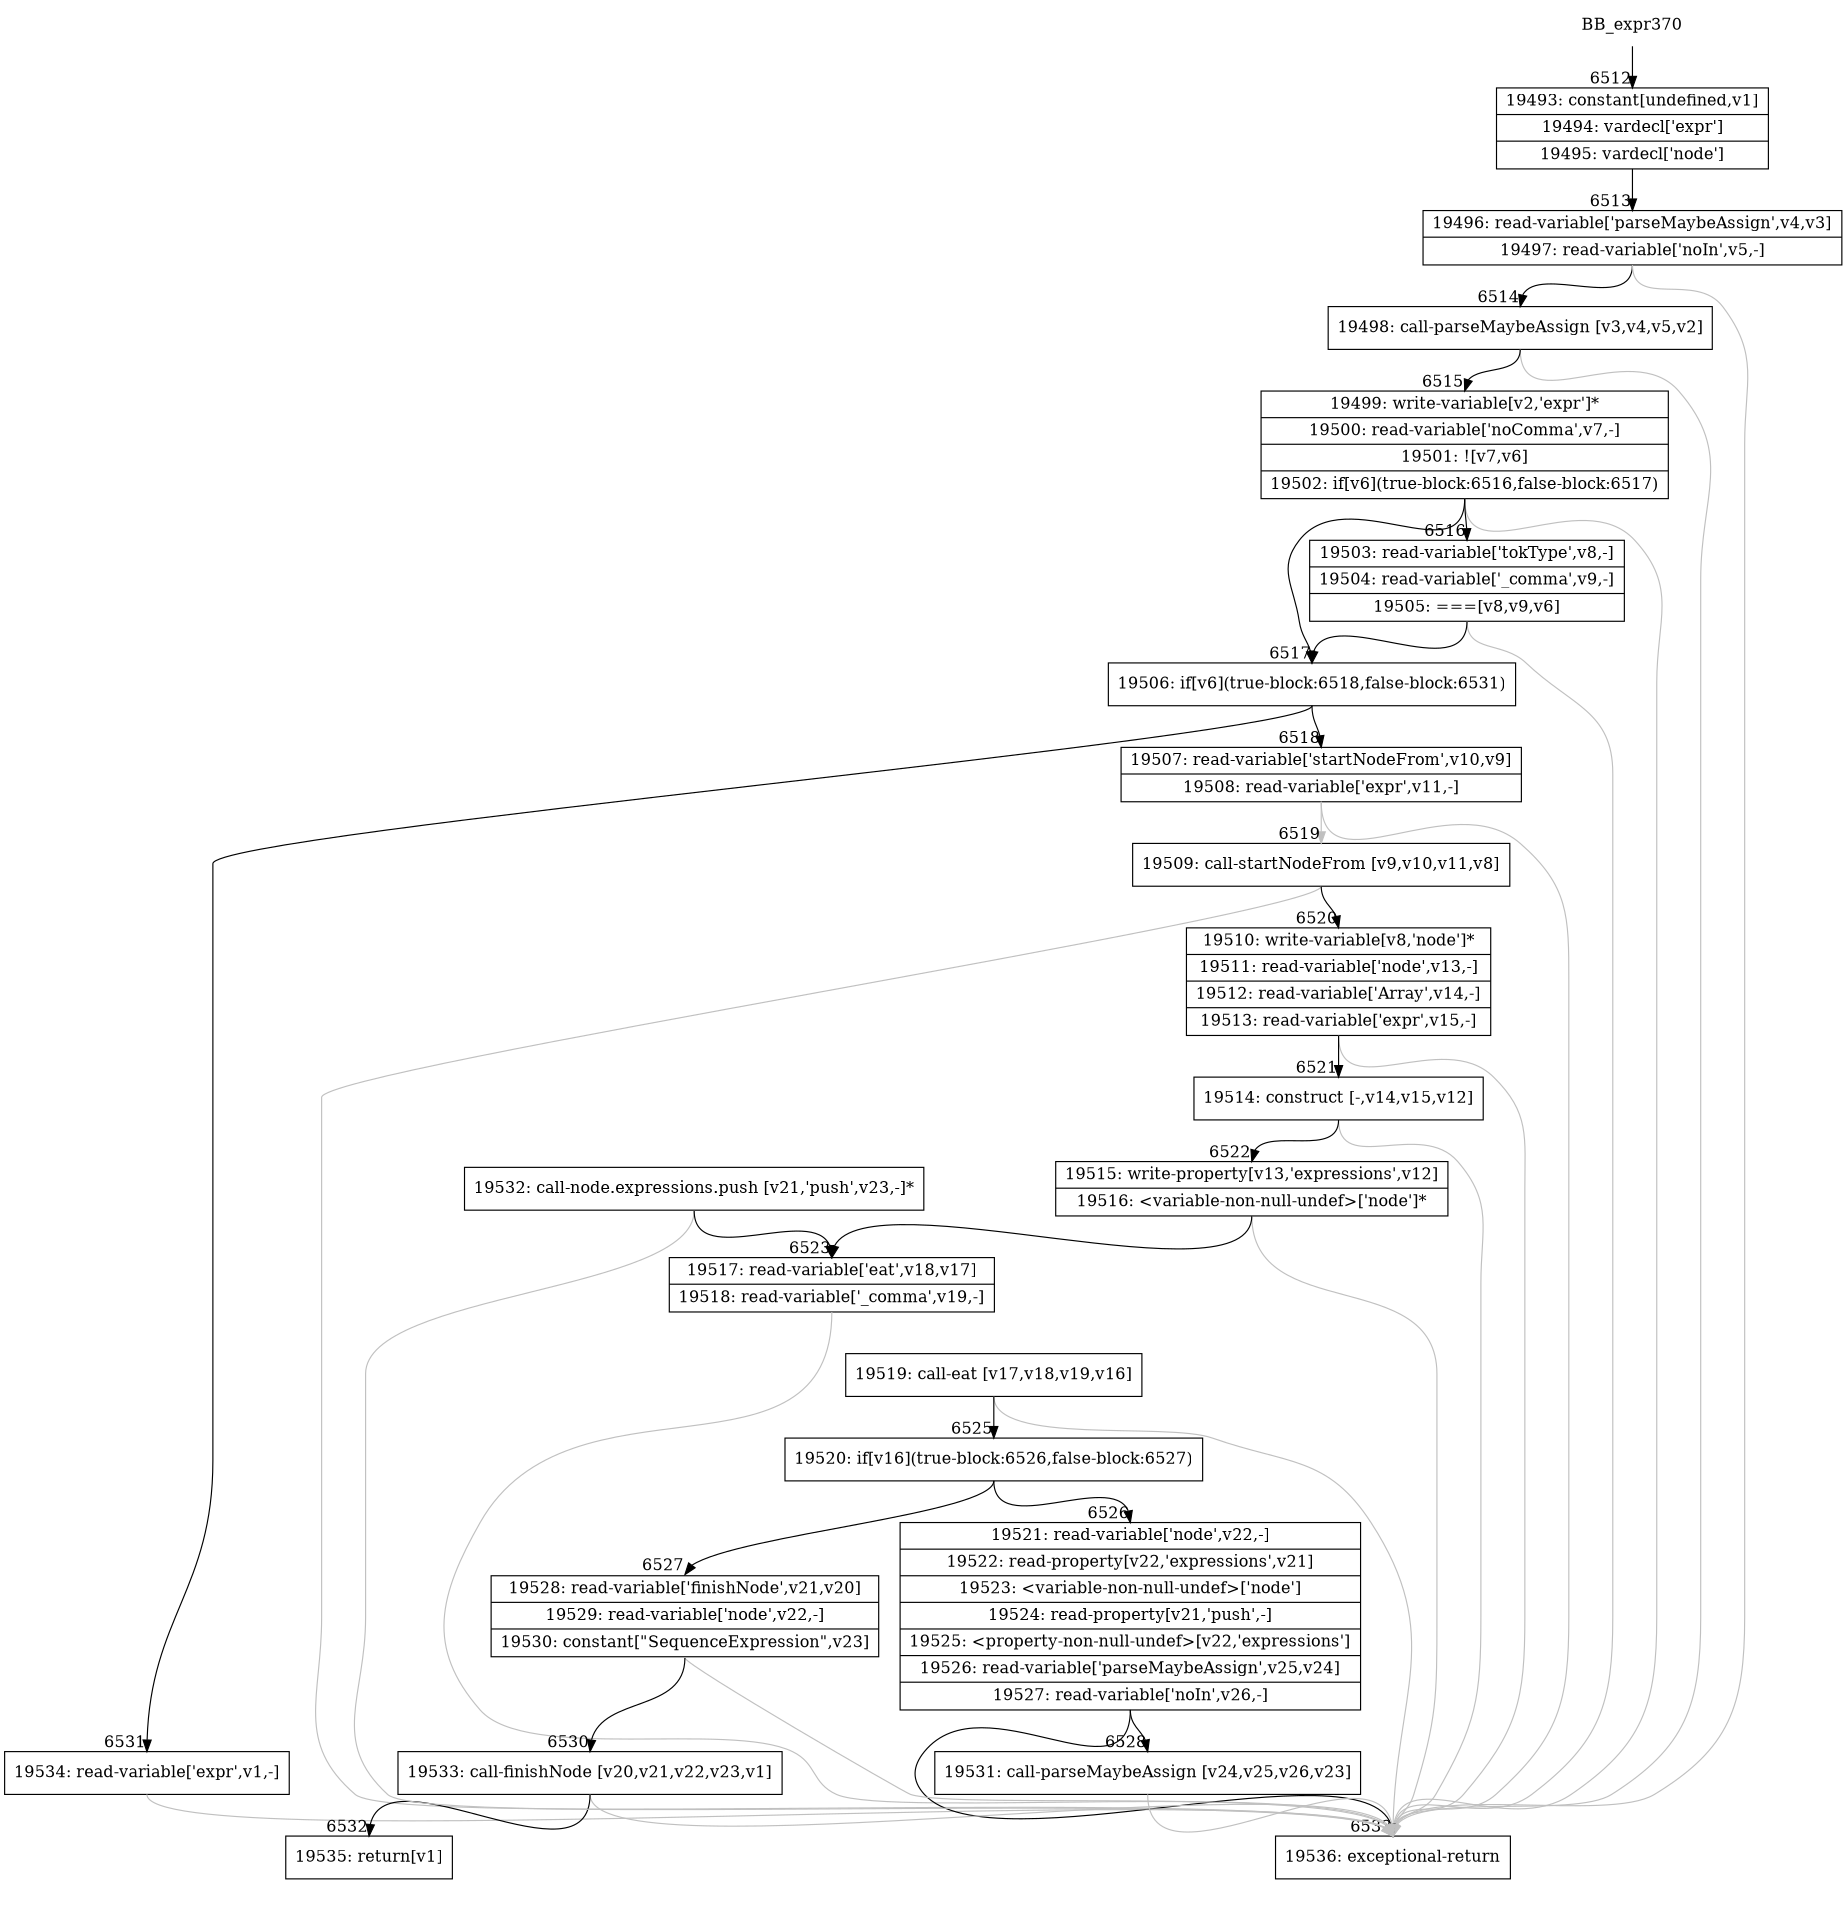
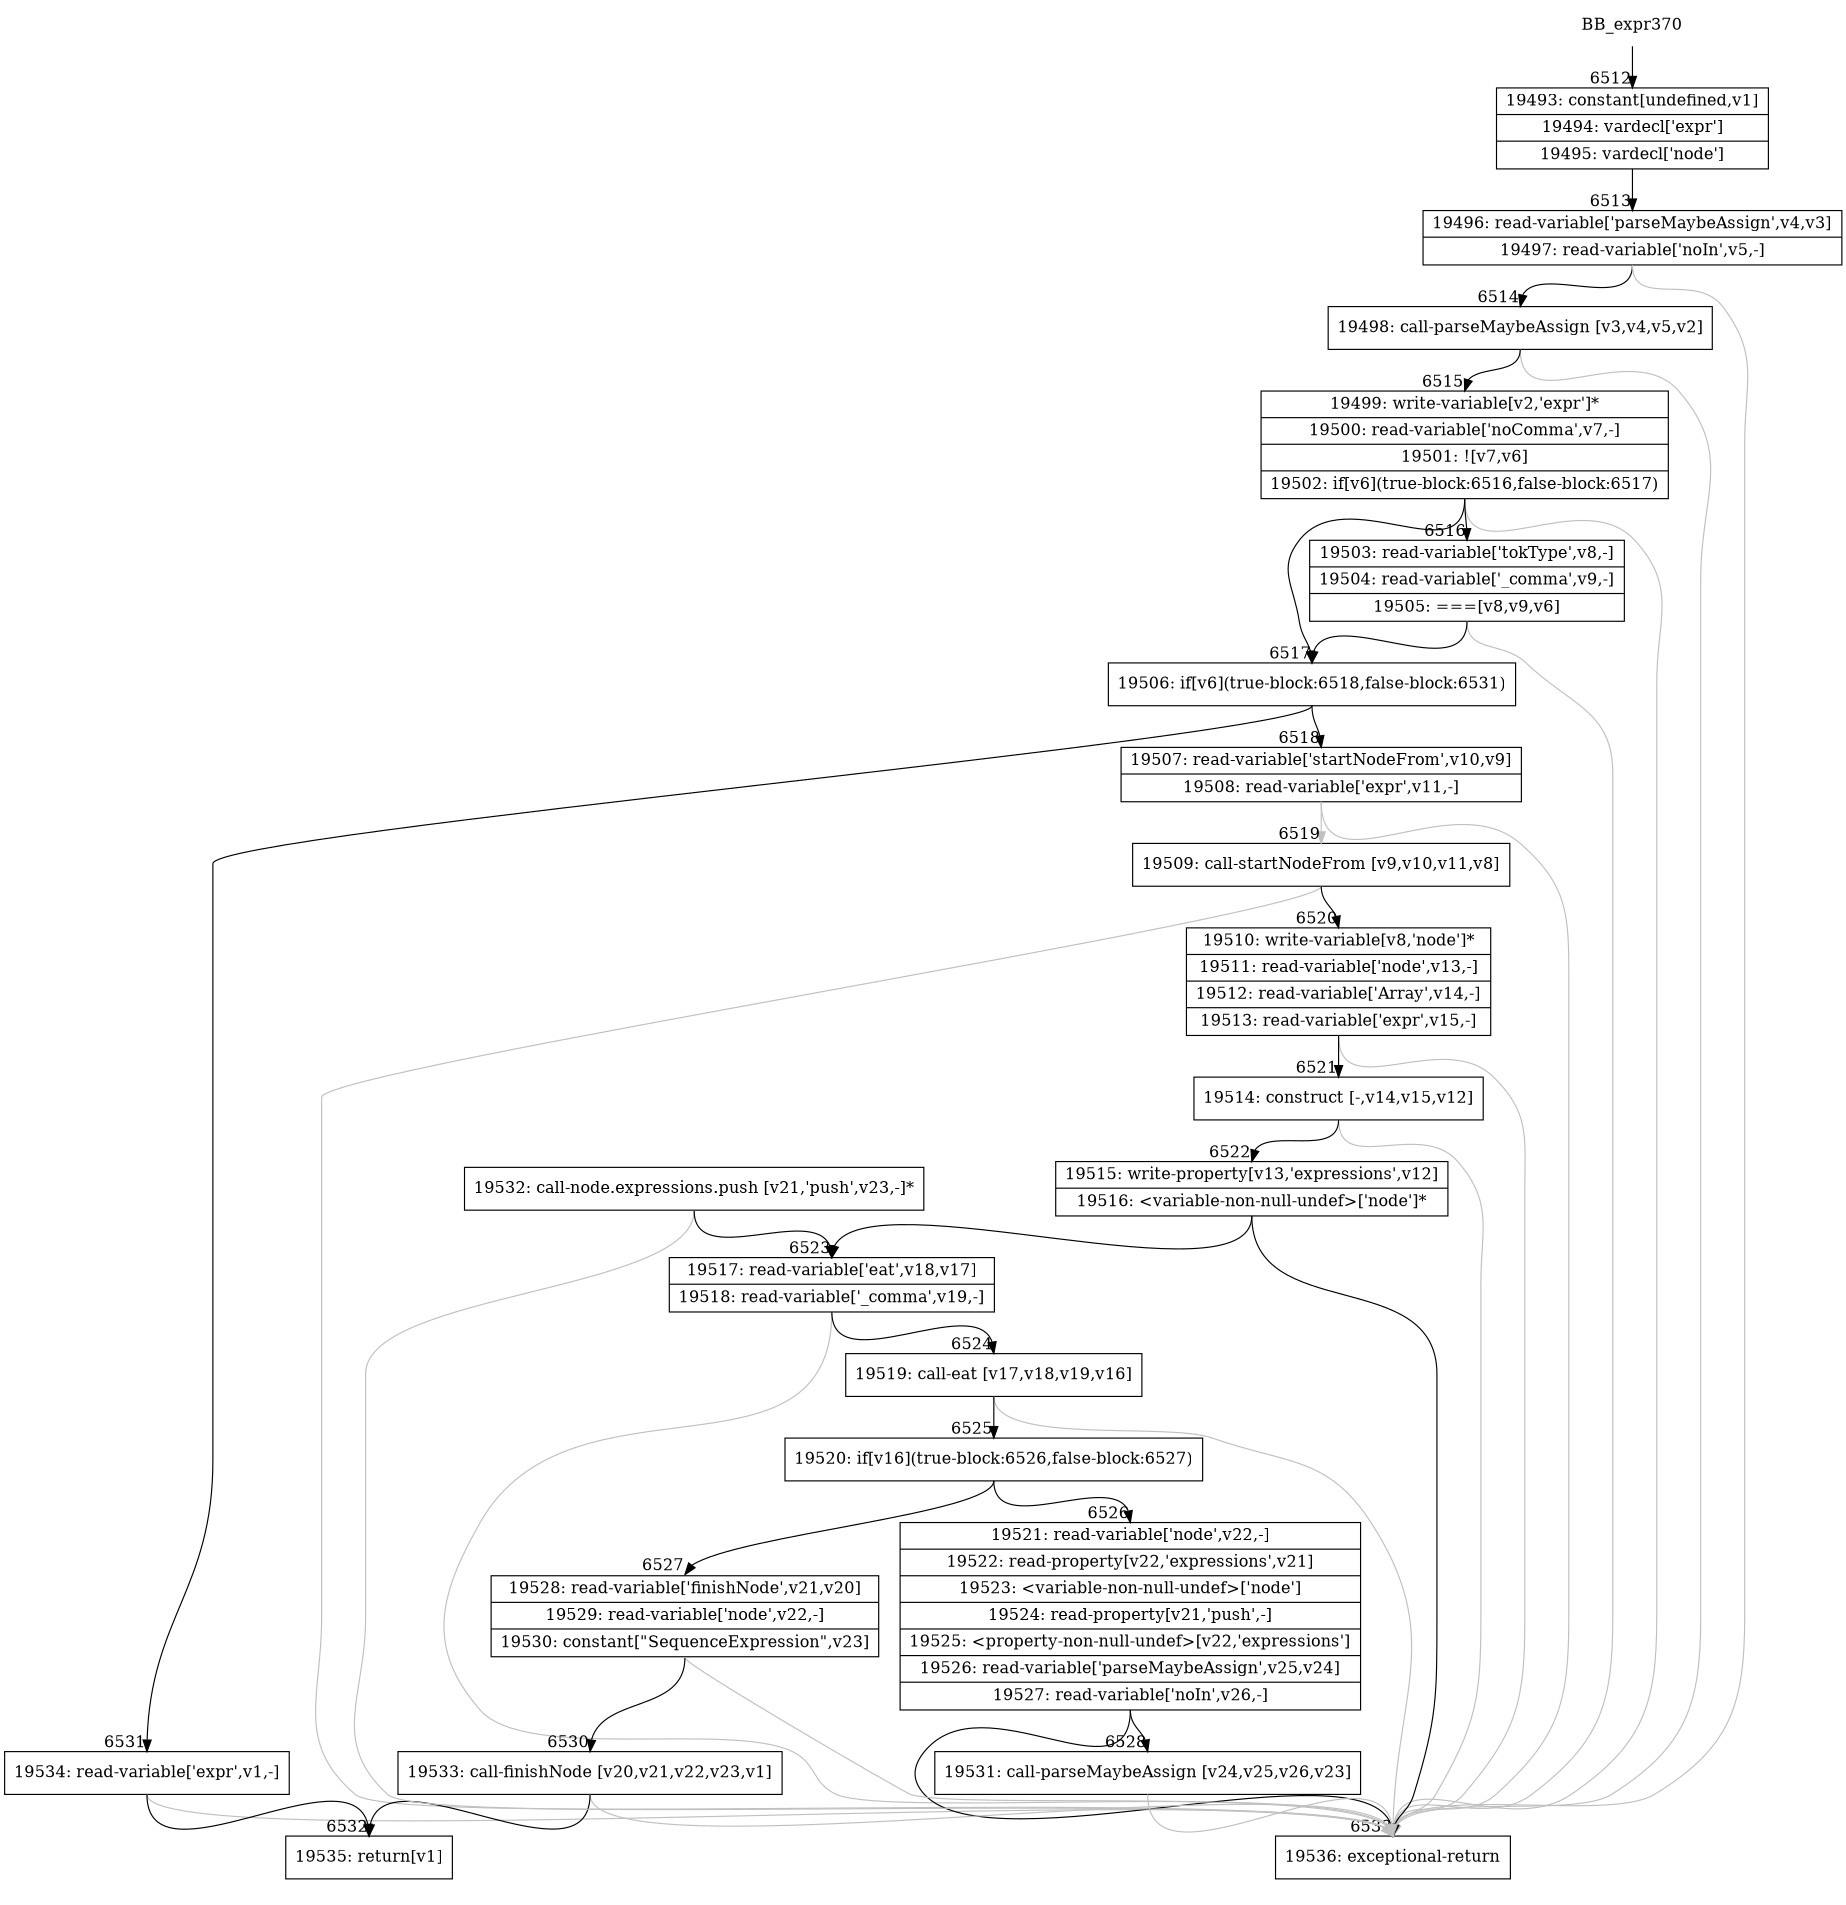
none -> (907, 1334)
(1437, 1471) -> (1437, 1471)
none -> (228, 1823)
